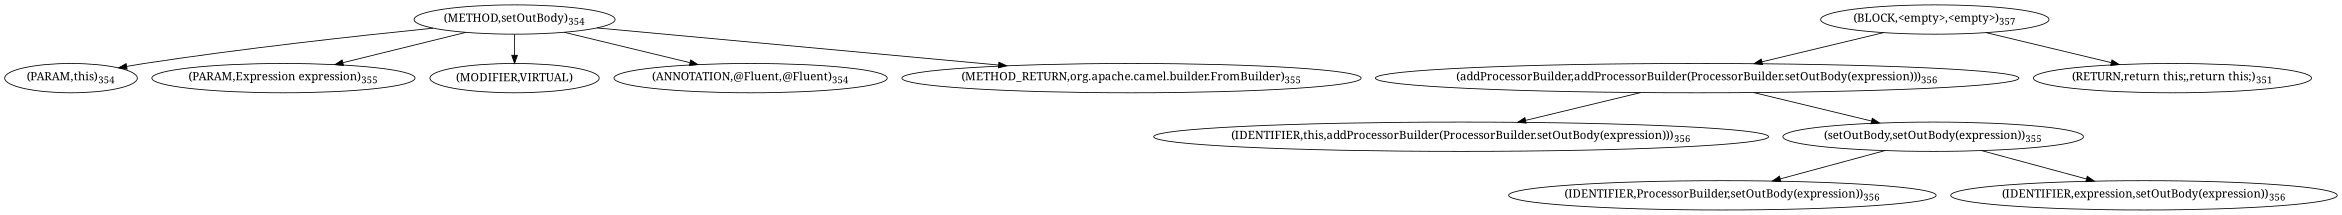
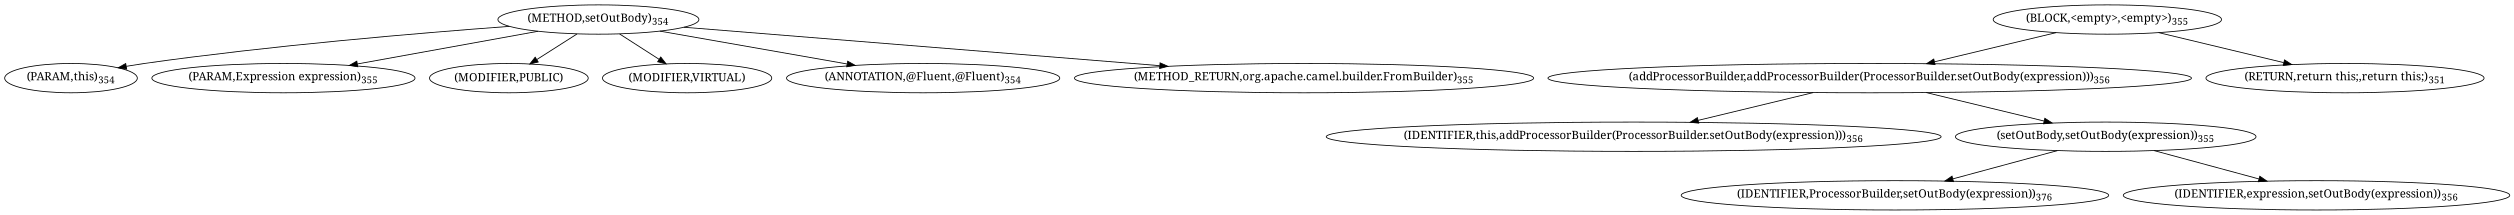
(2008, 18) -> (2180, 18)
none -> (509, 78)
(1872, 194) -> (2044, 194)
